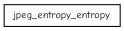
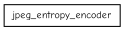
(62, 16) -> (62, 16)
